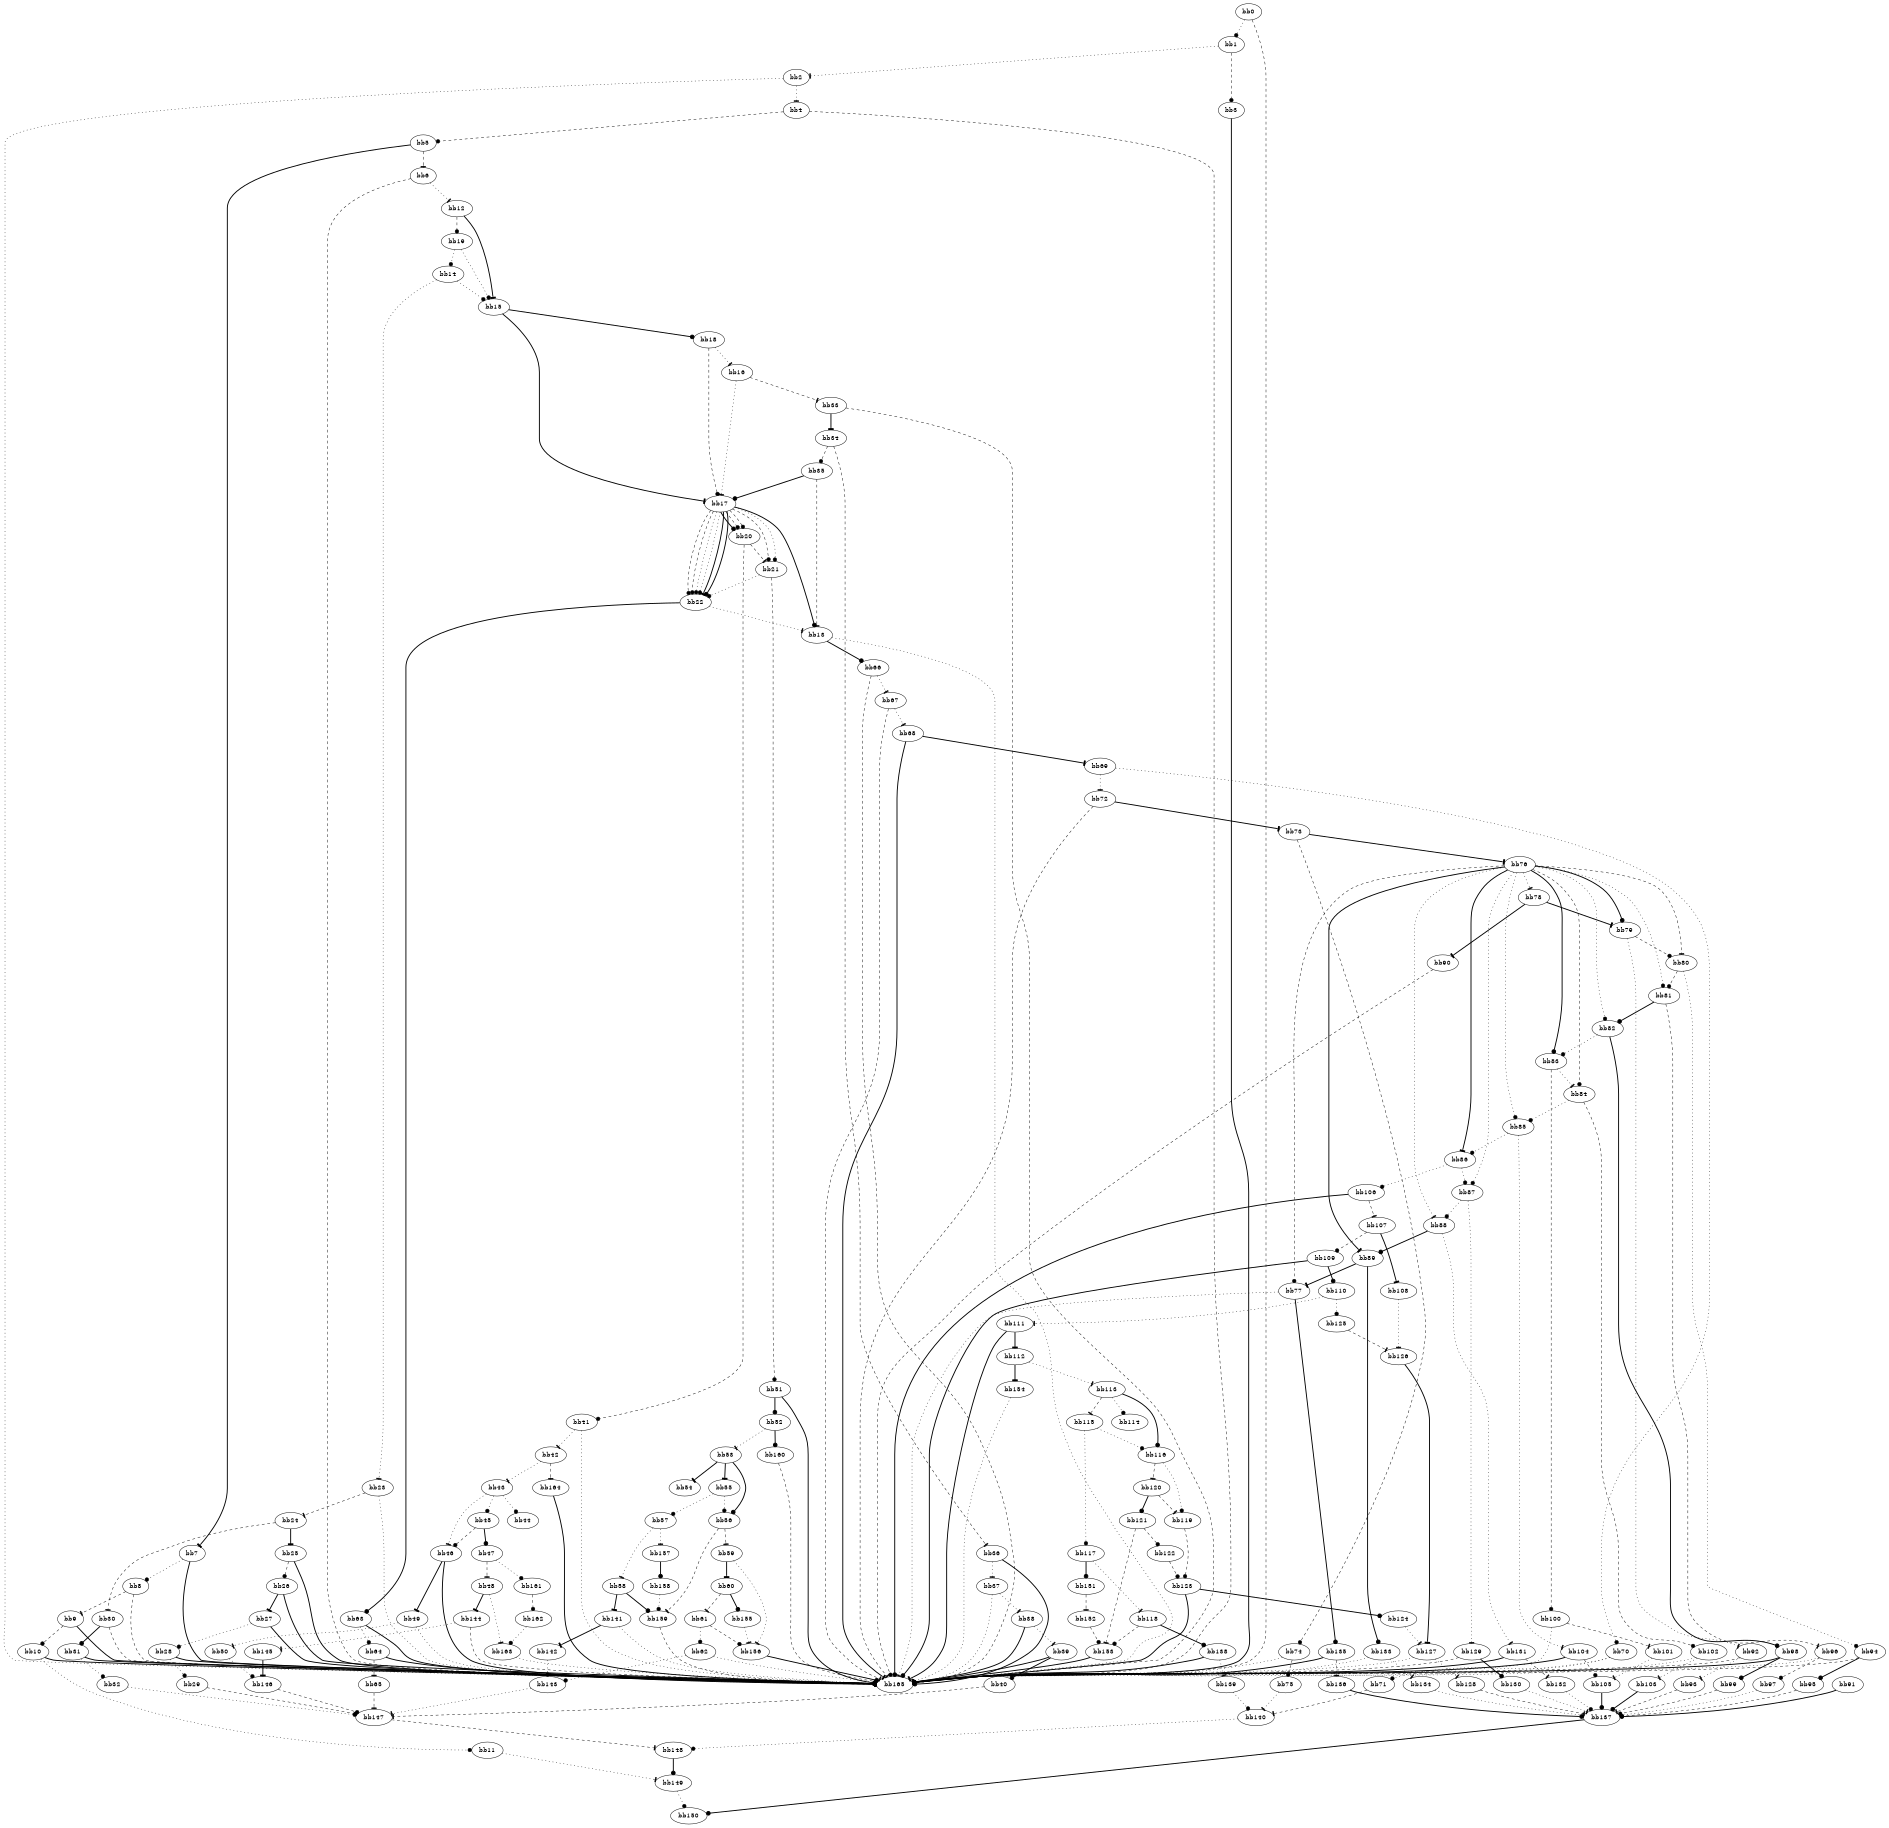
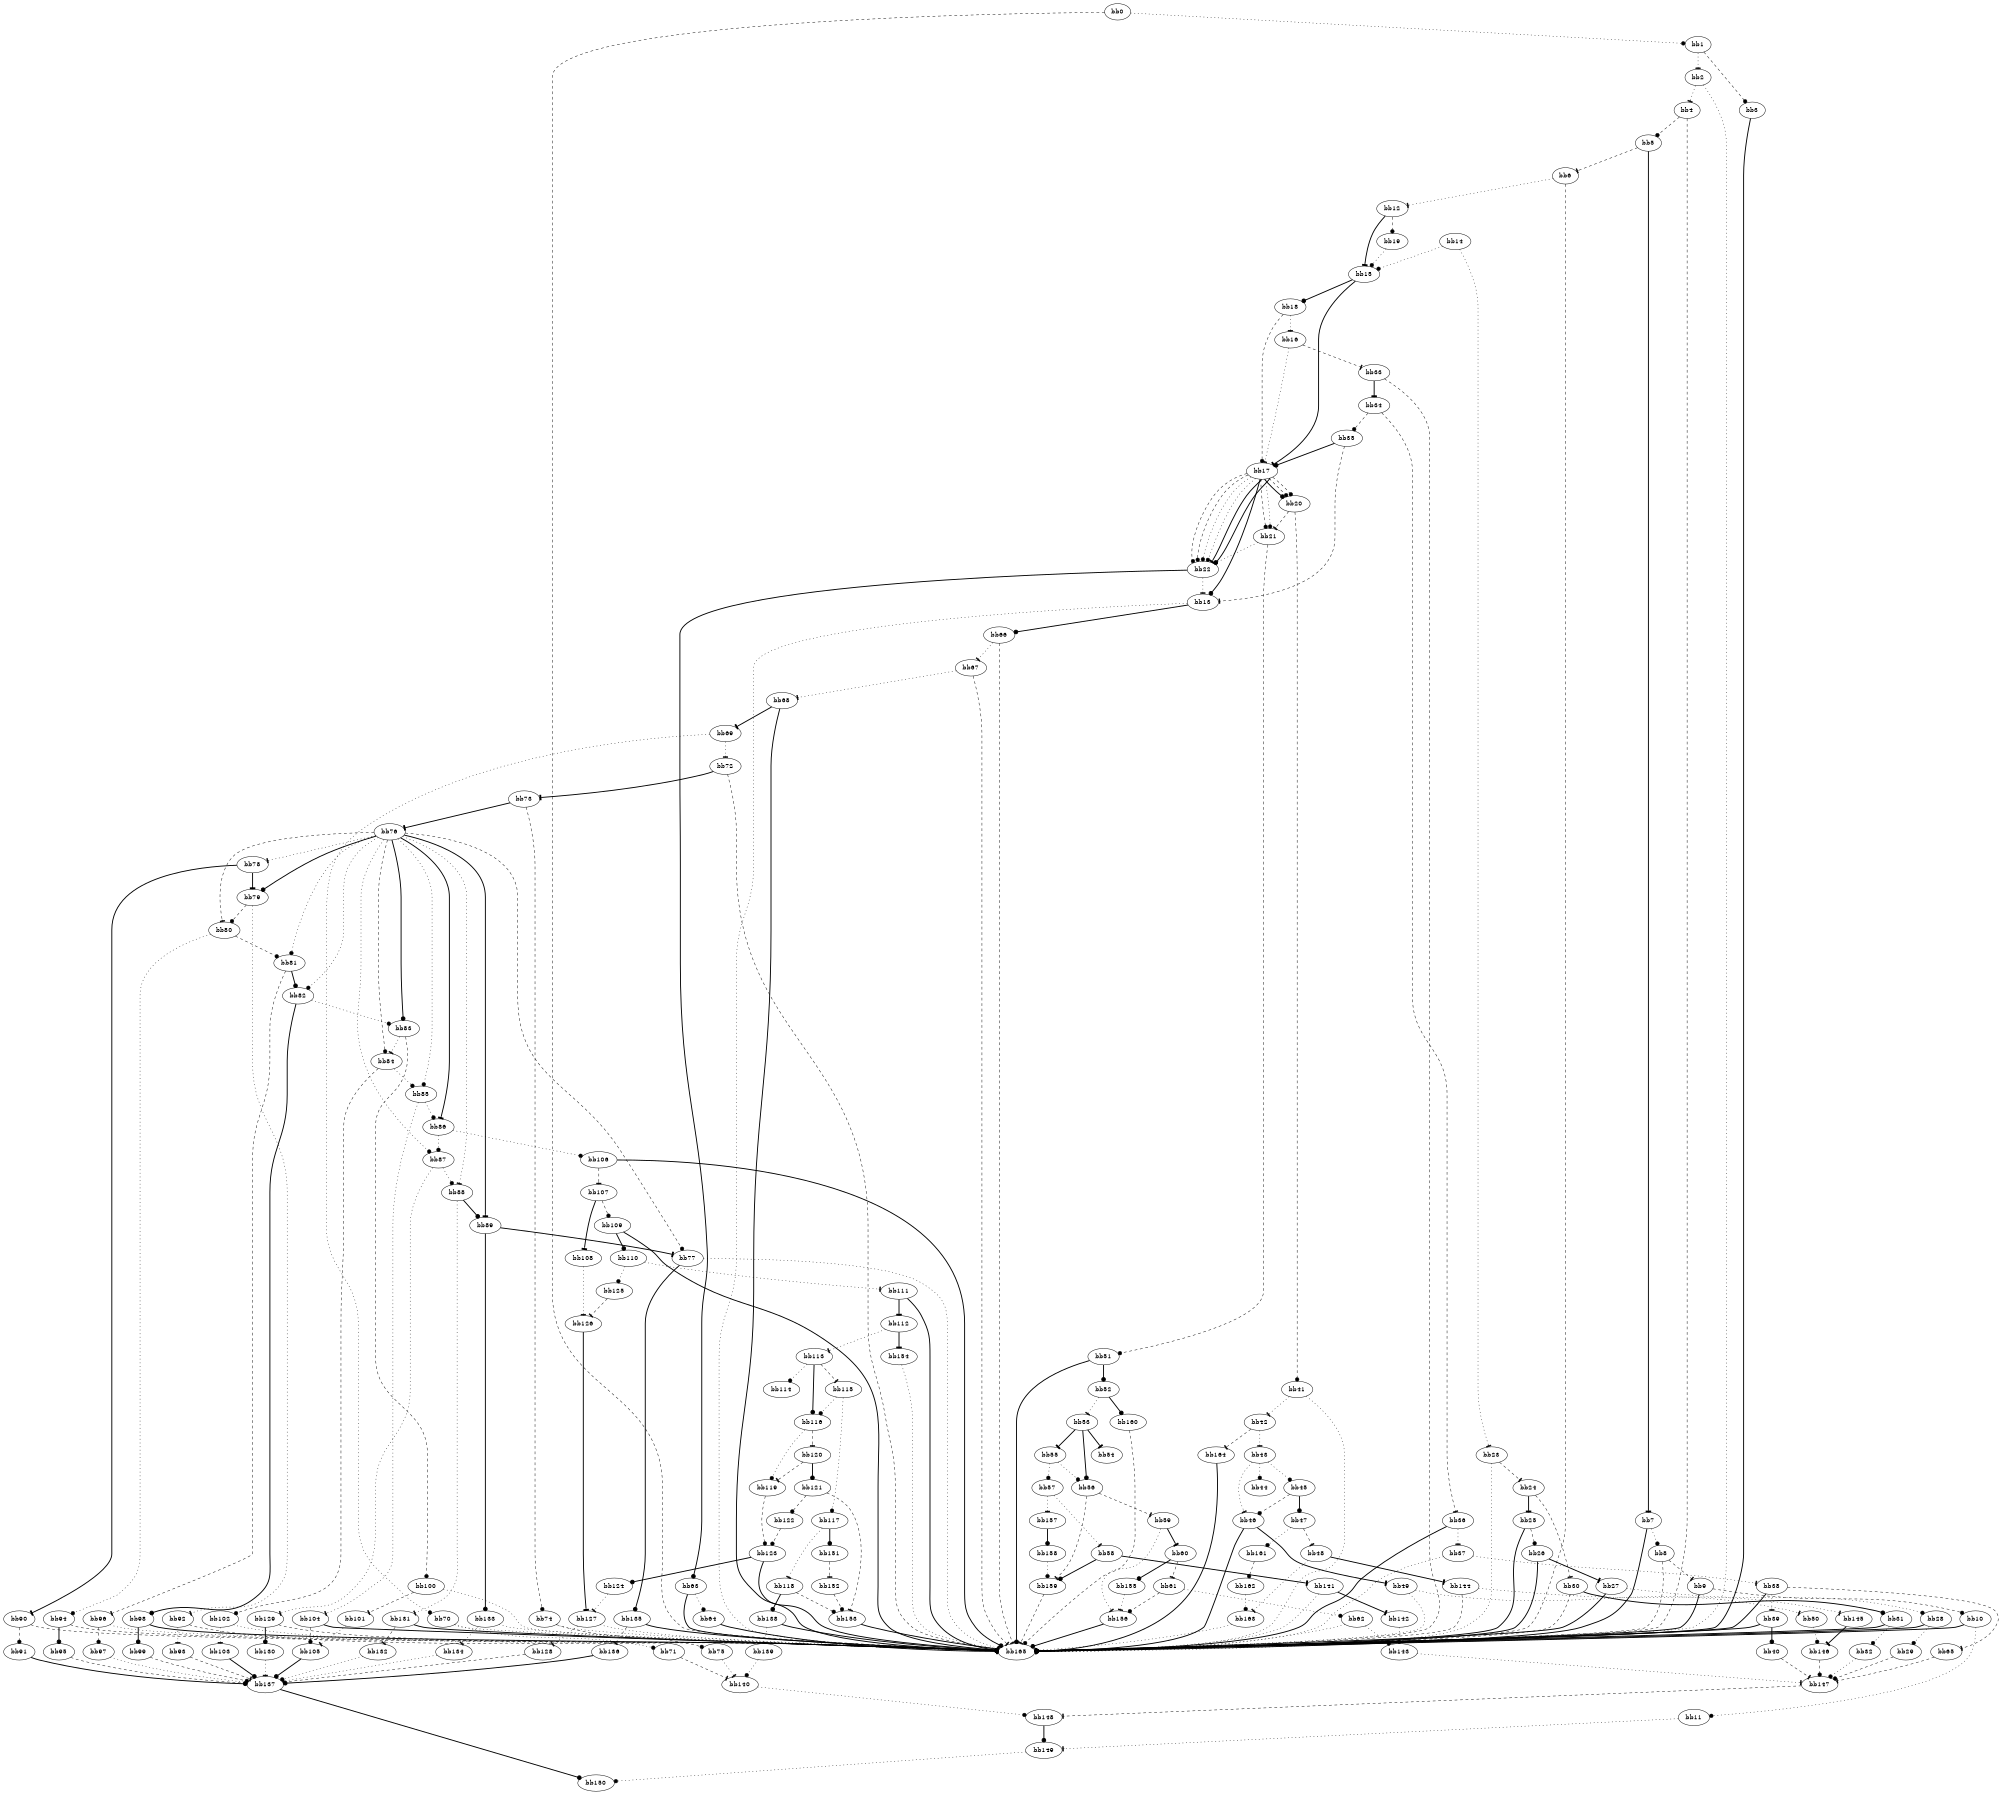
(453, 256) -> none
none -> (19, 1634)
(374, 1667) -> (1921, 1596)
